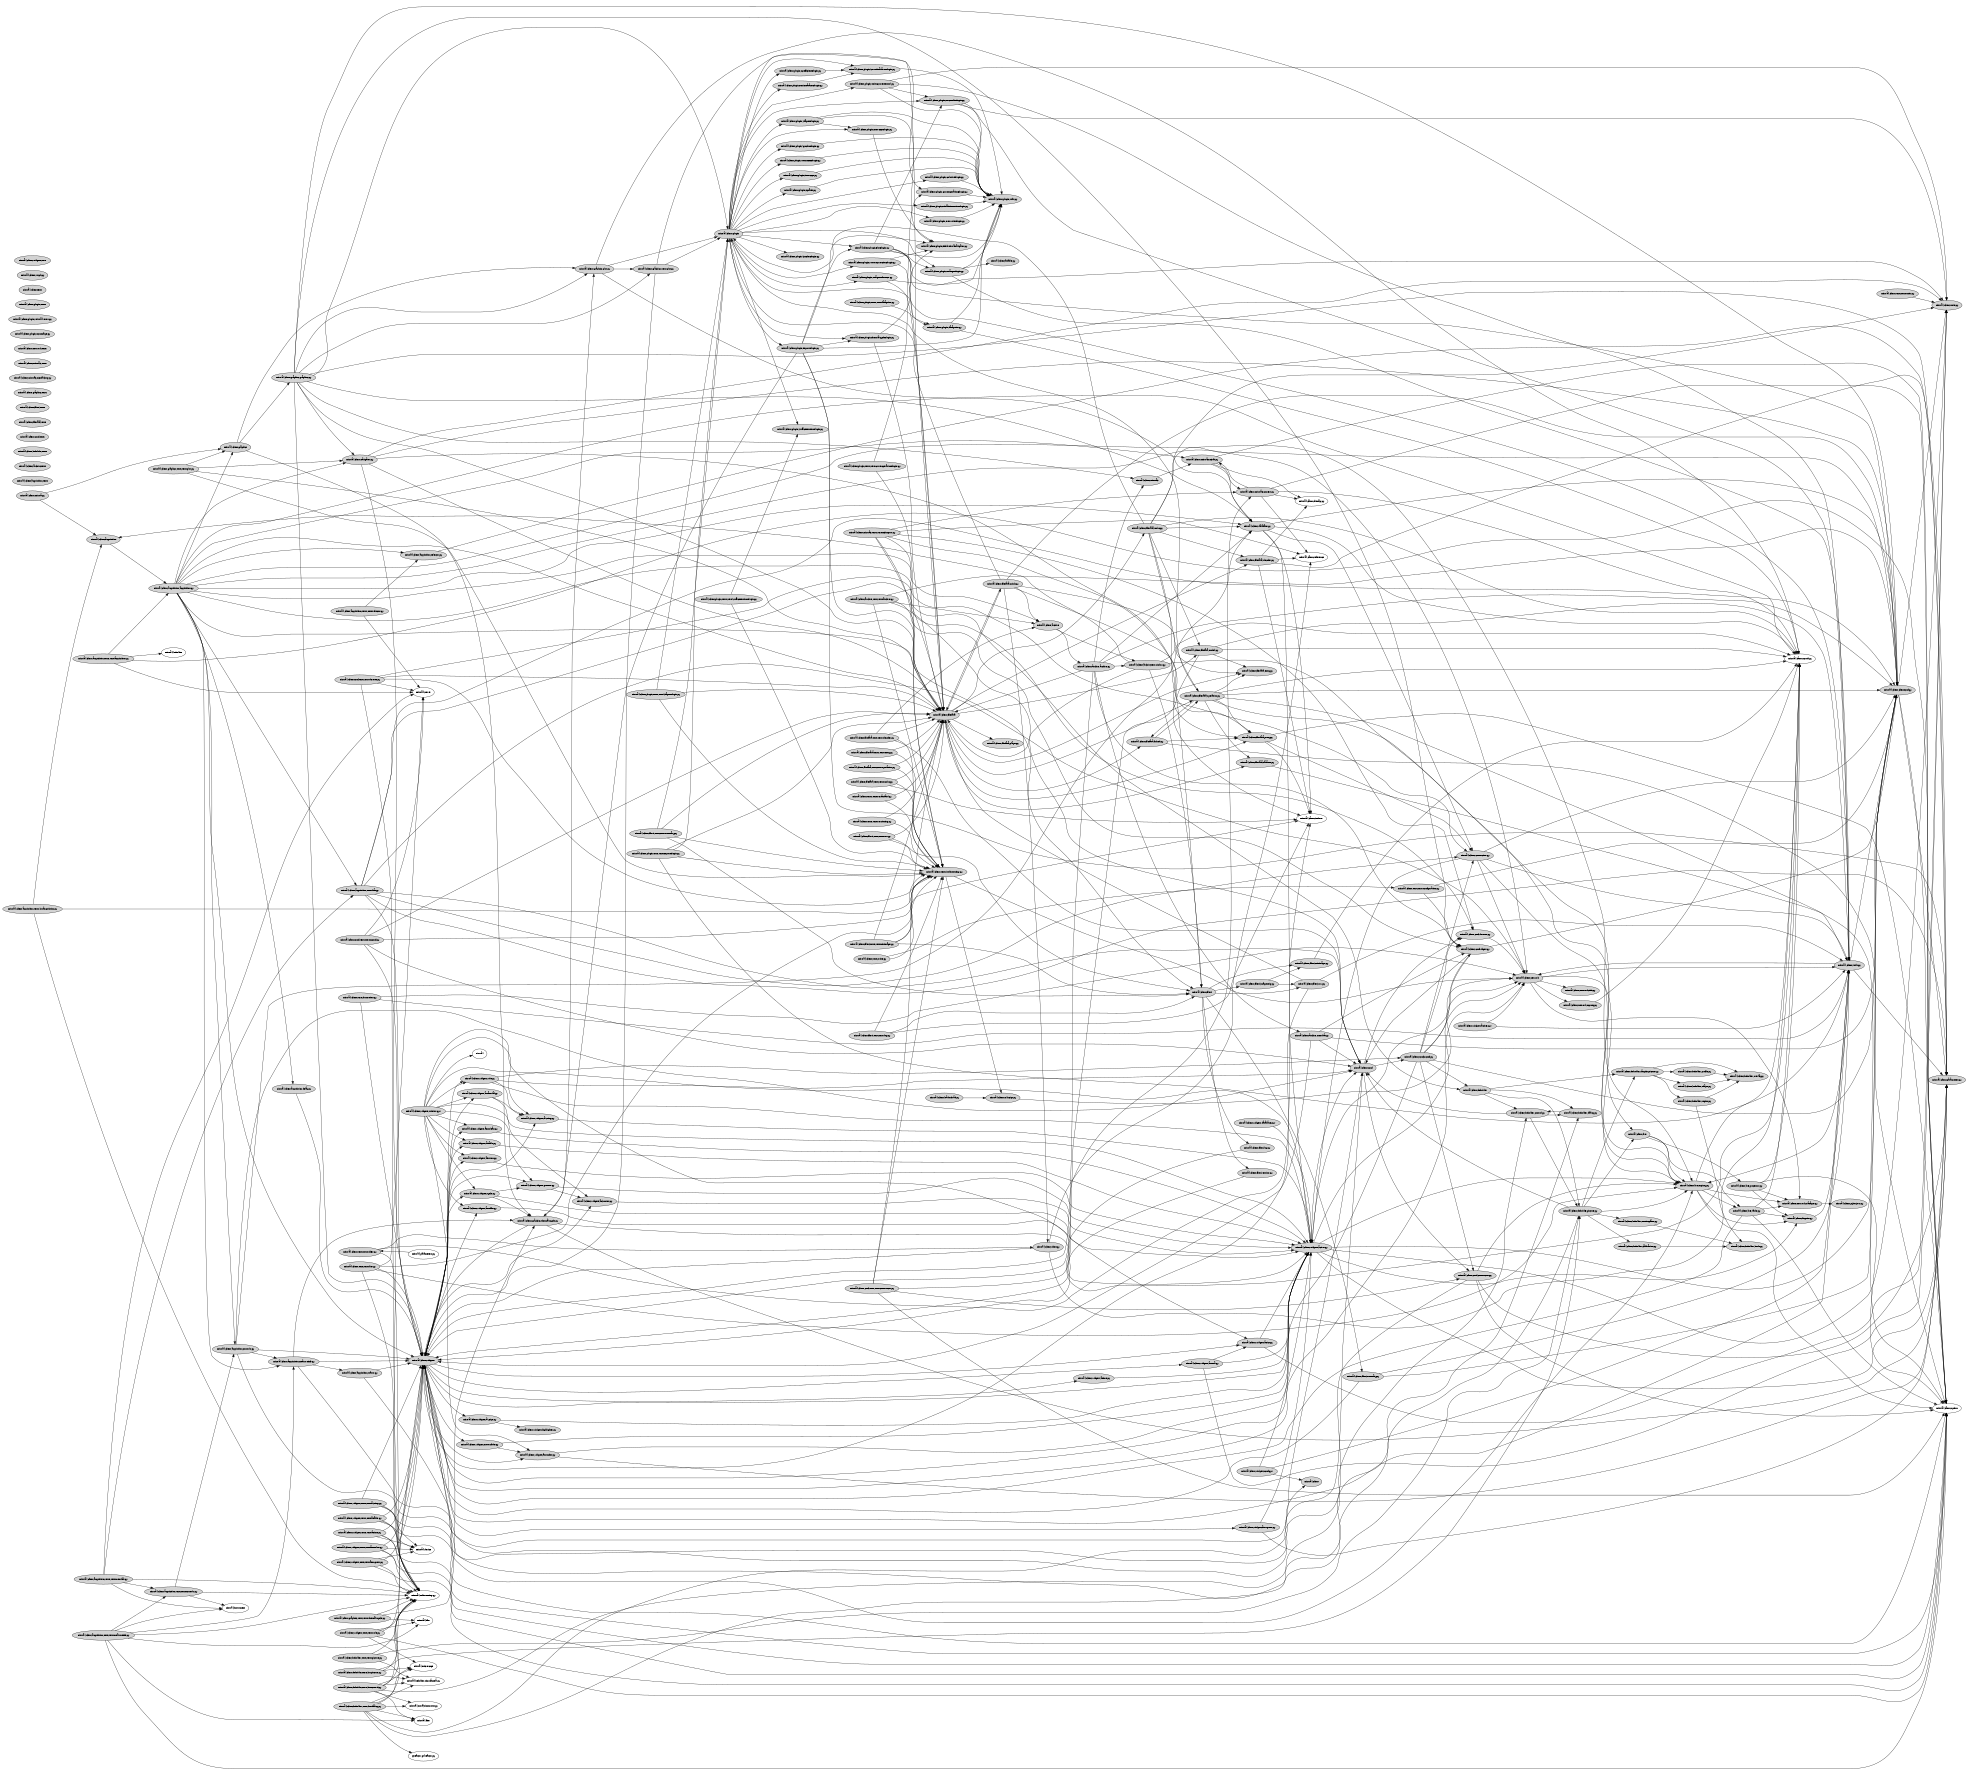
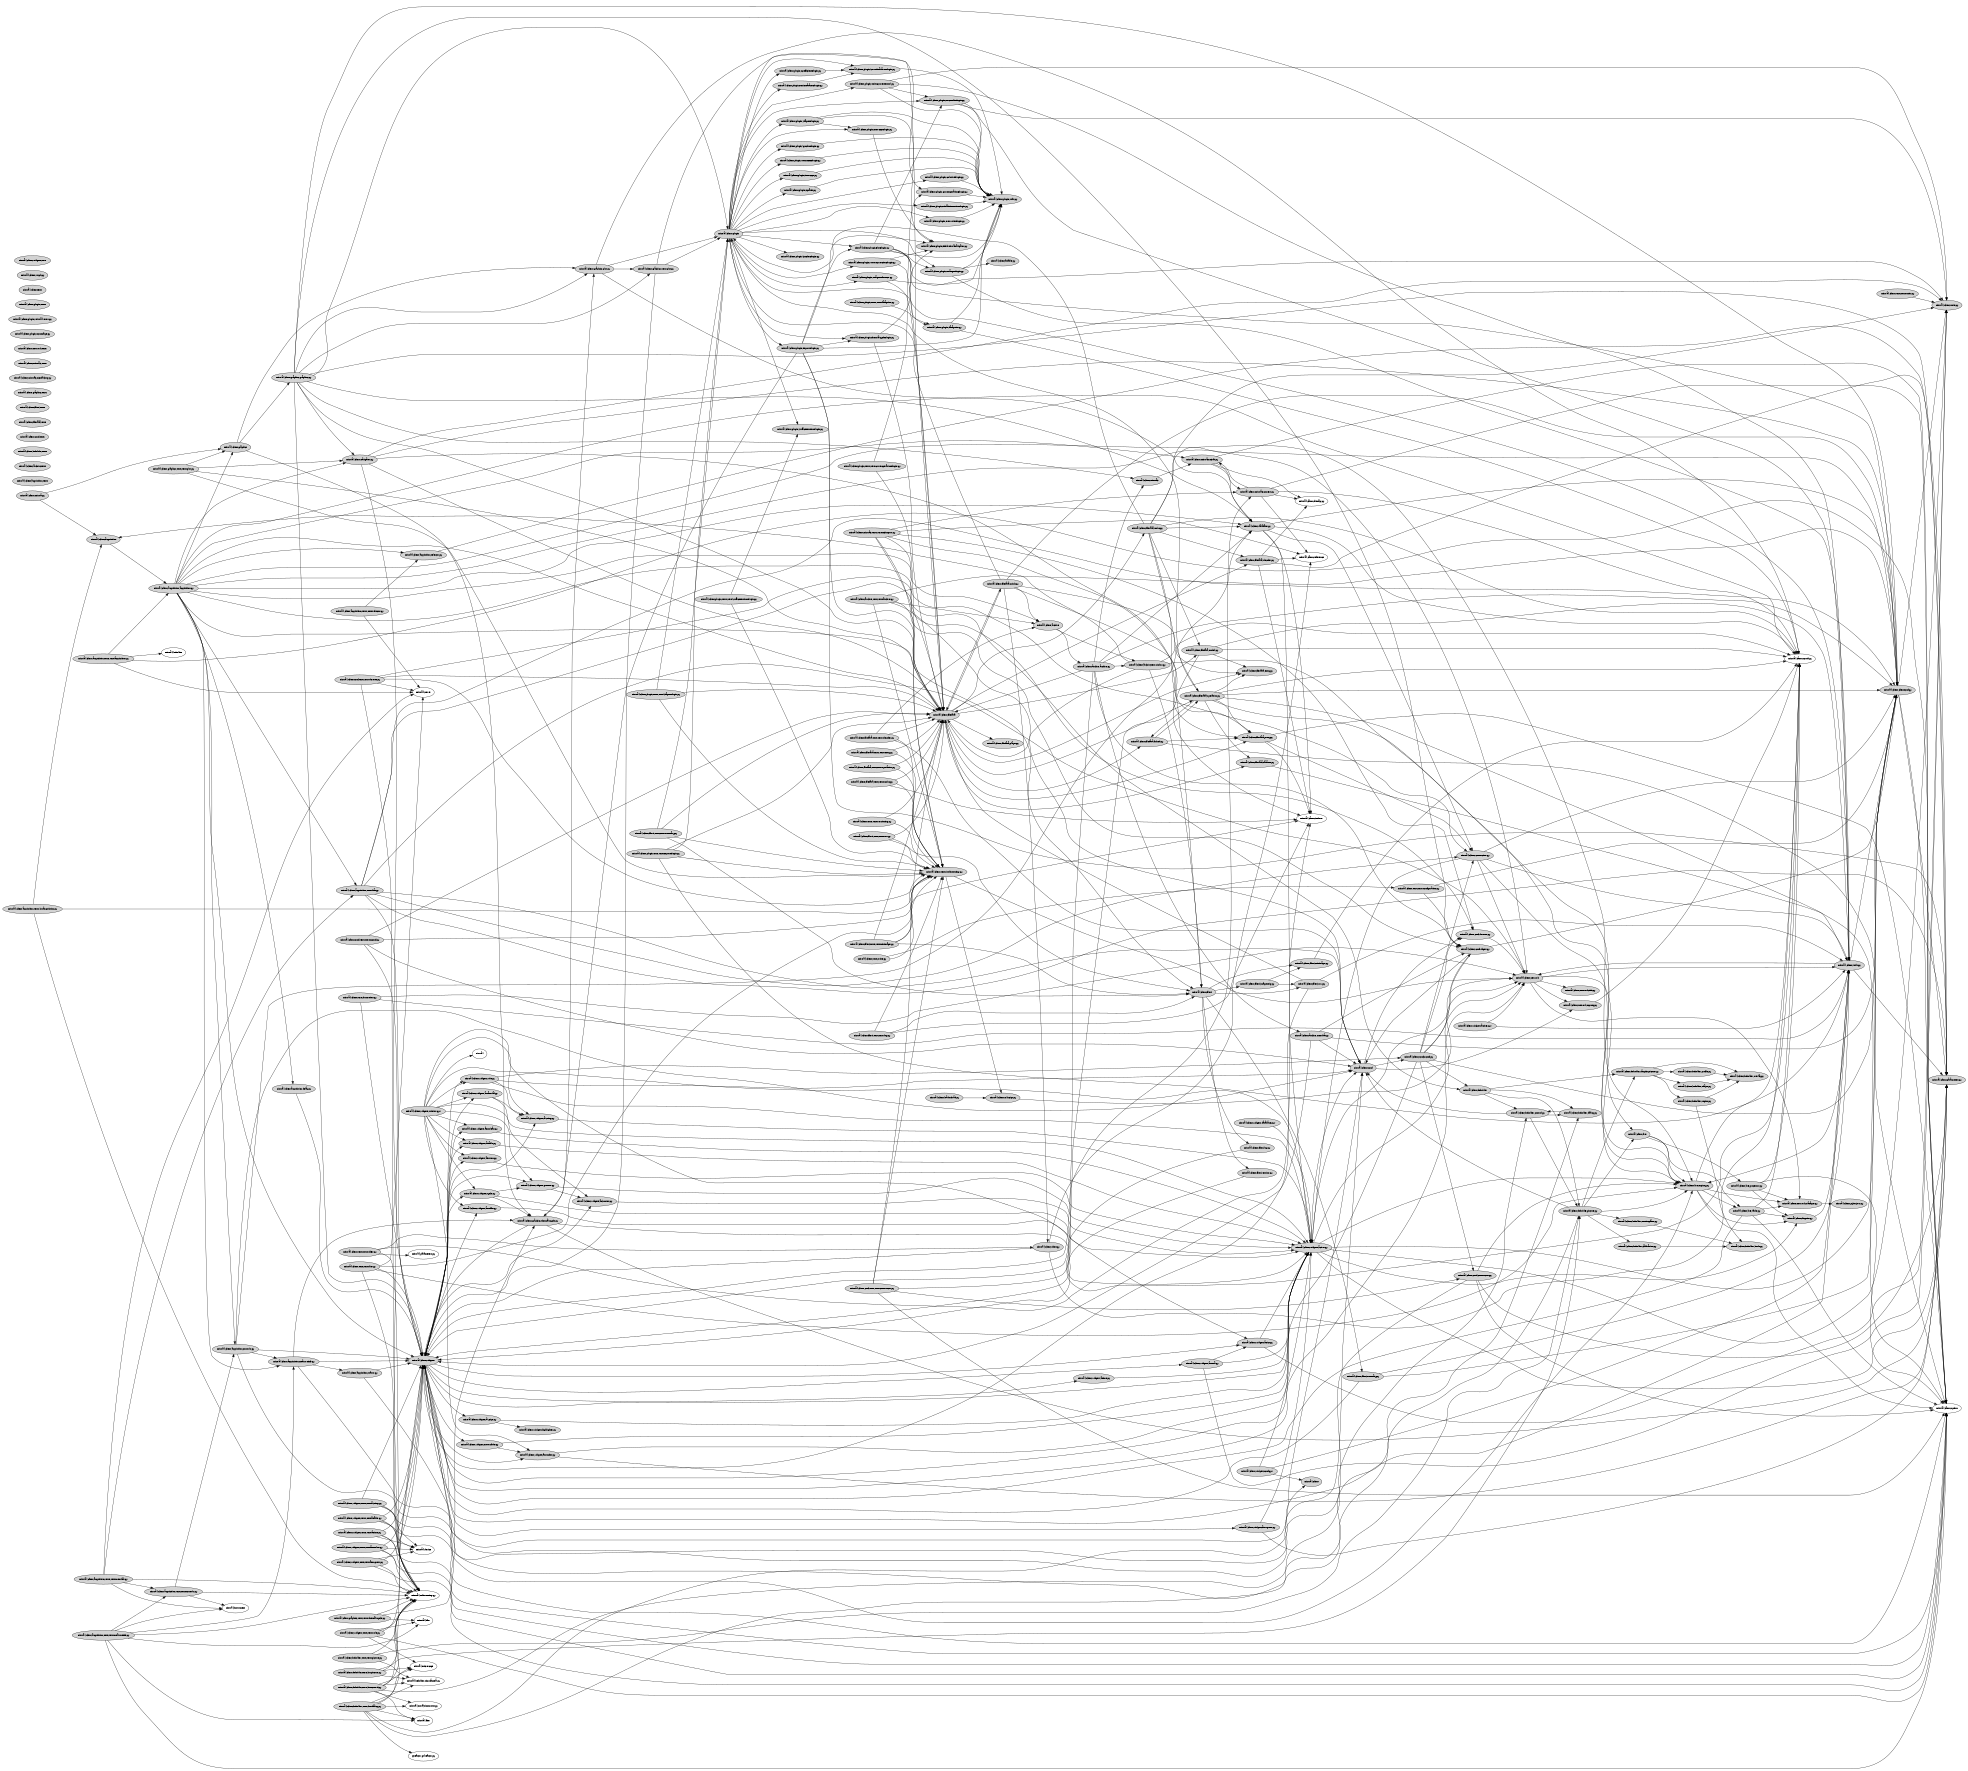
(872, 797) -> none
(412, 823) -> none
(1394, 1182) -> (1477, 1055)
(402, 1252) -> (389, 1255)
